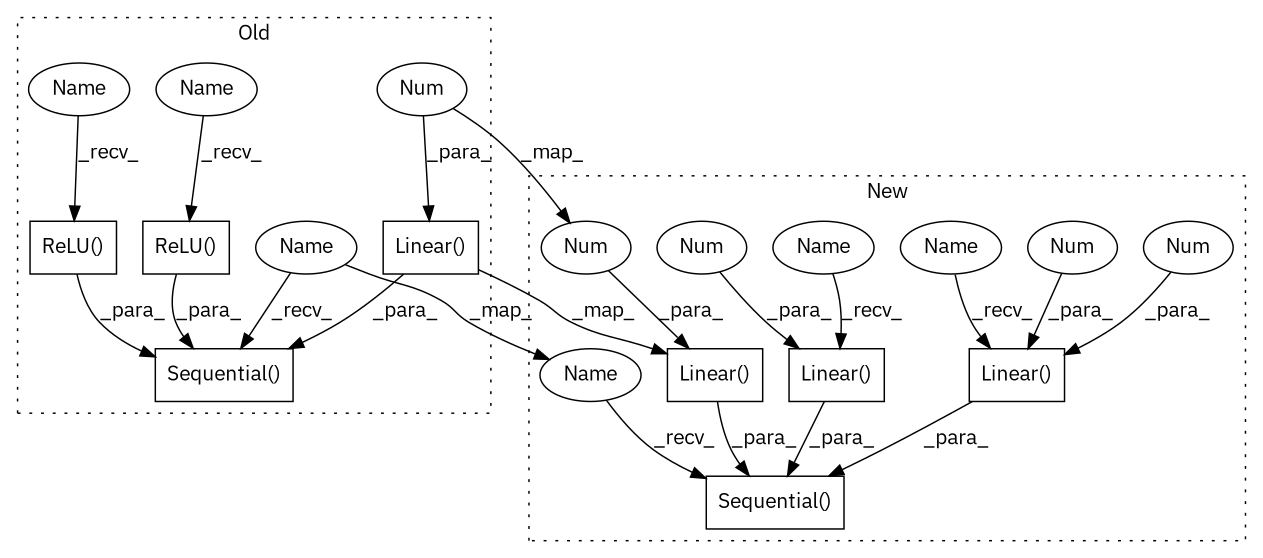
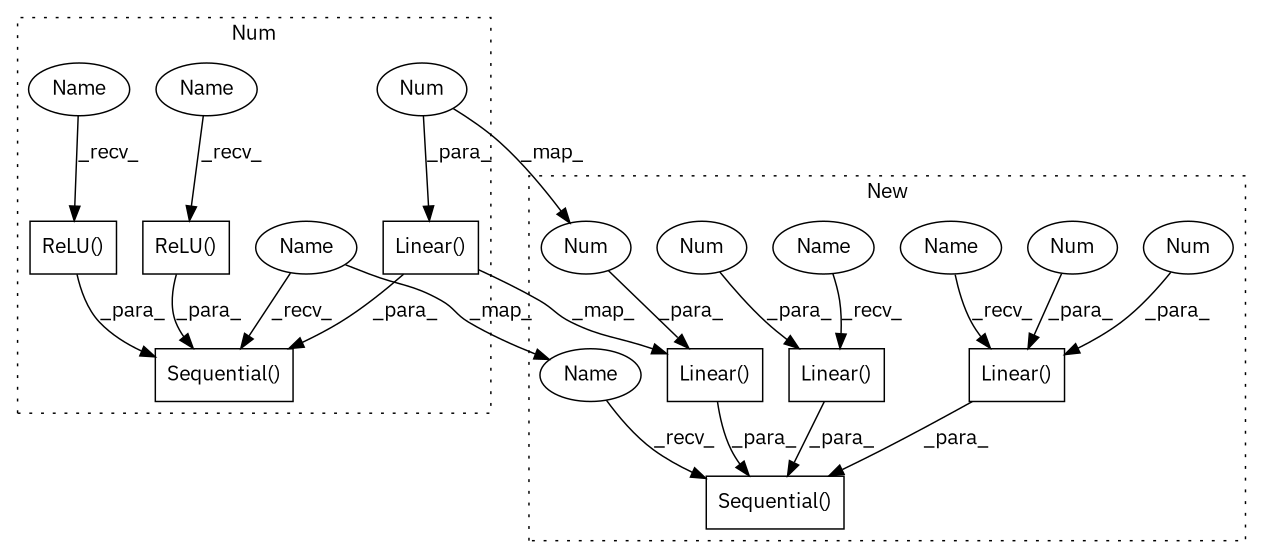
(254, 34) -> (254, 34)
